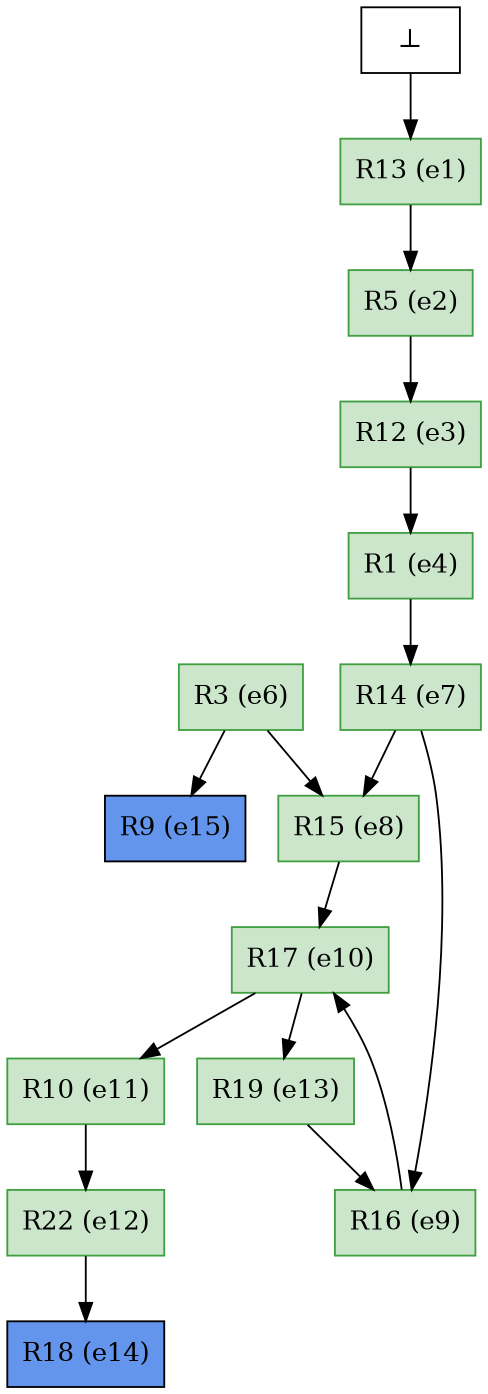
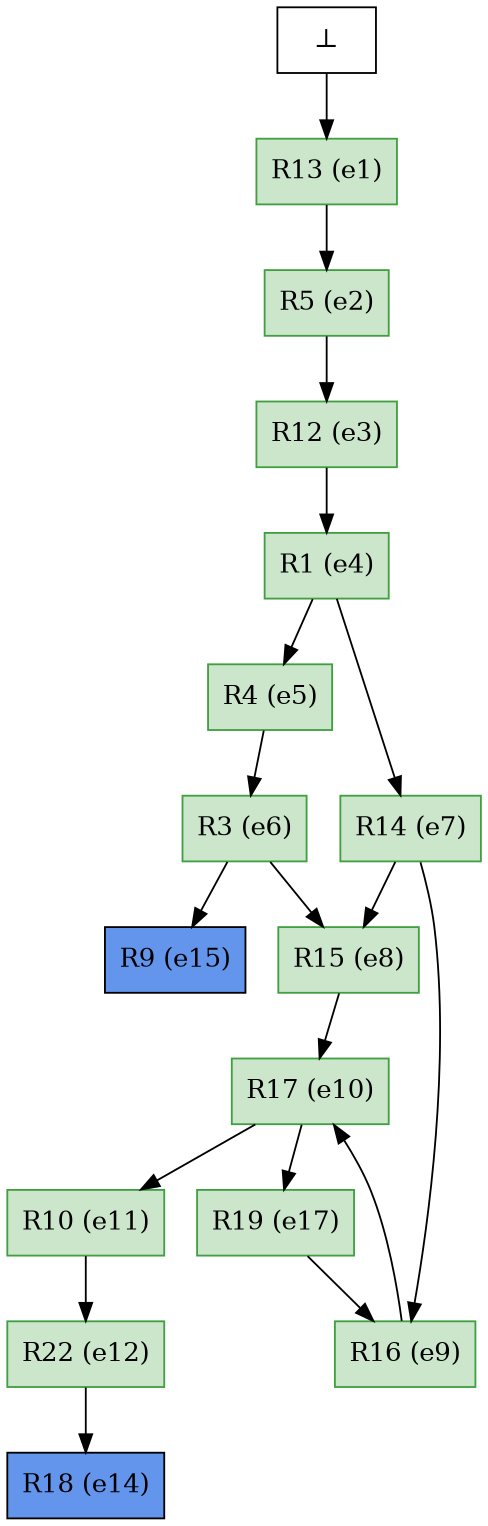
none -> (270, 697)
(276, 1091) -> (276, 1223)
